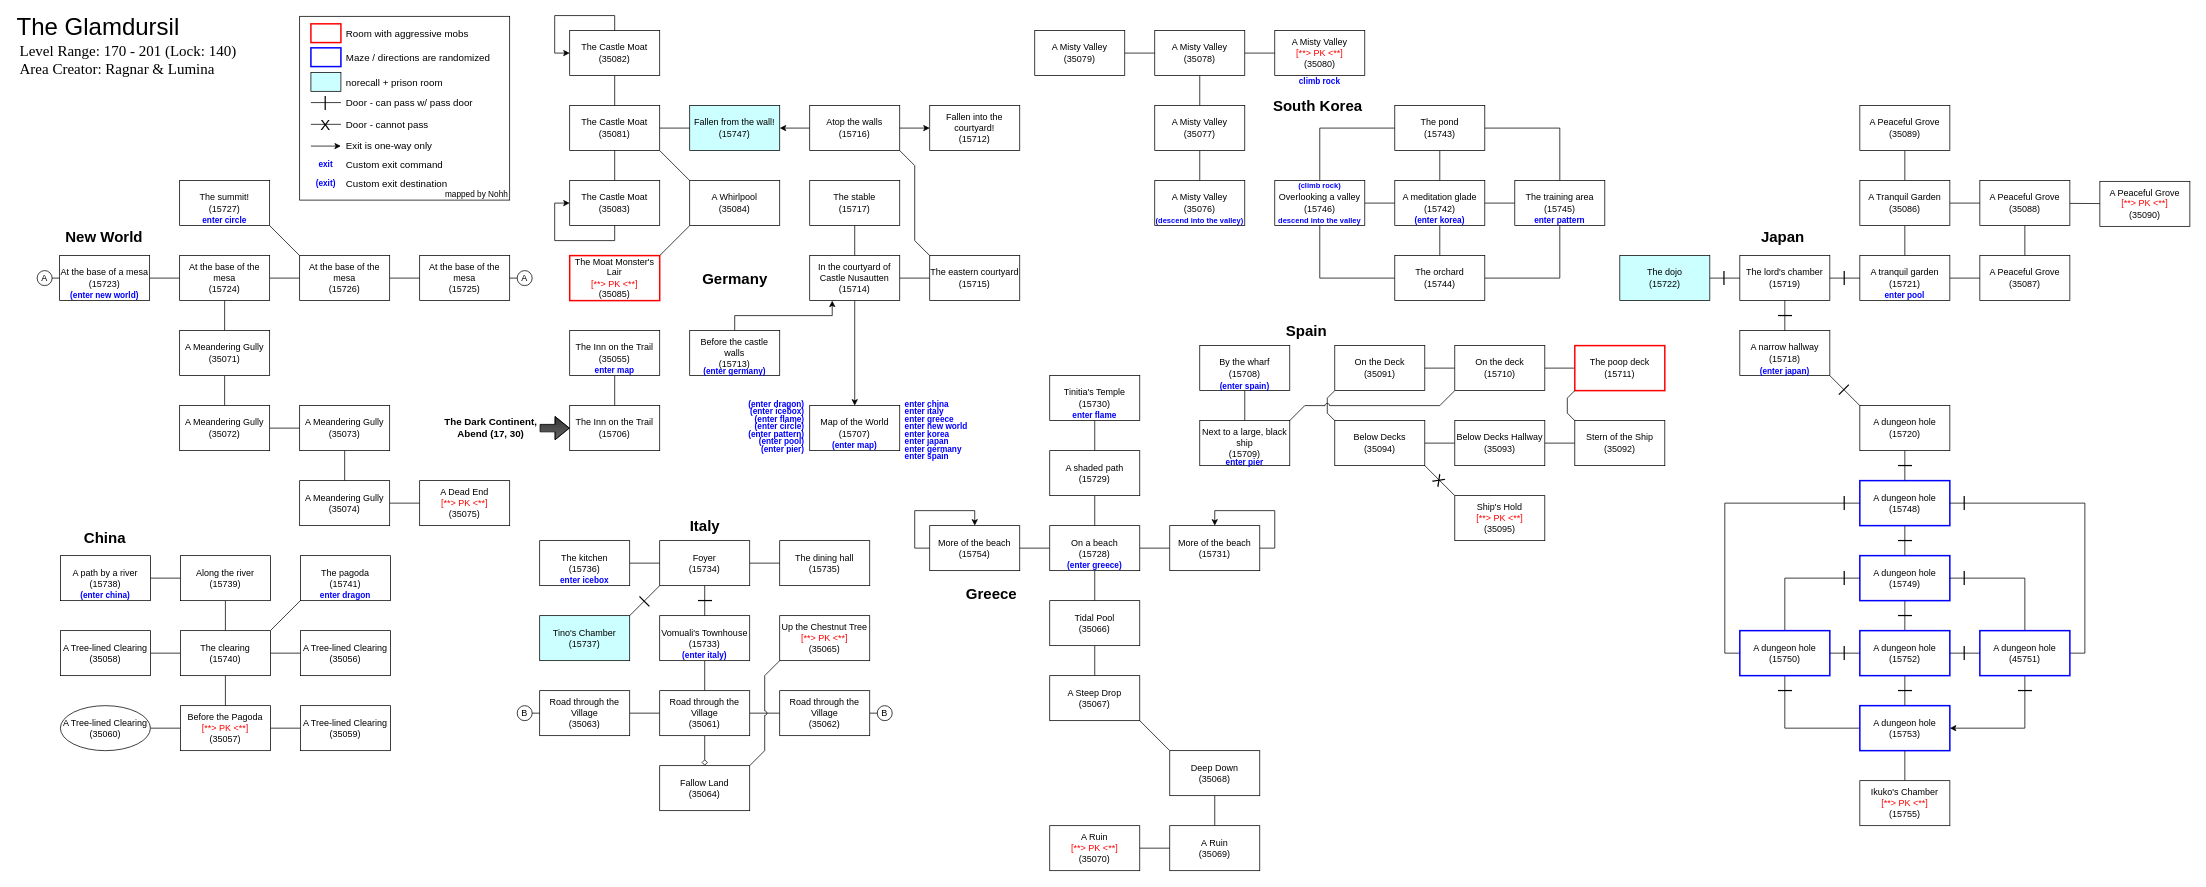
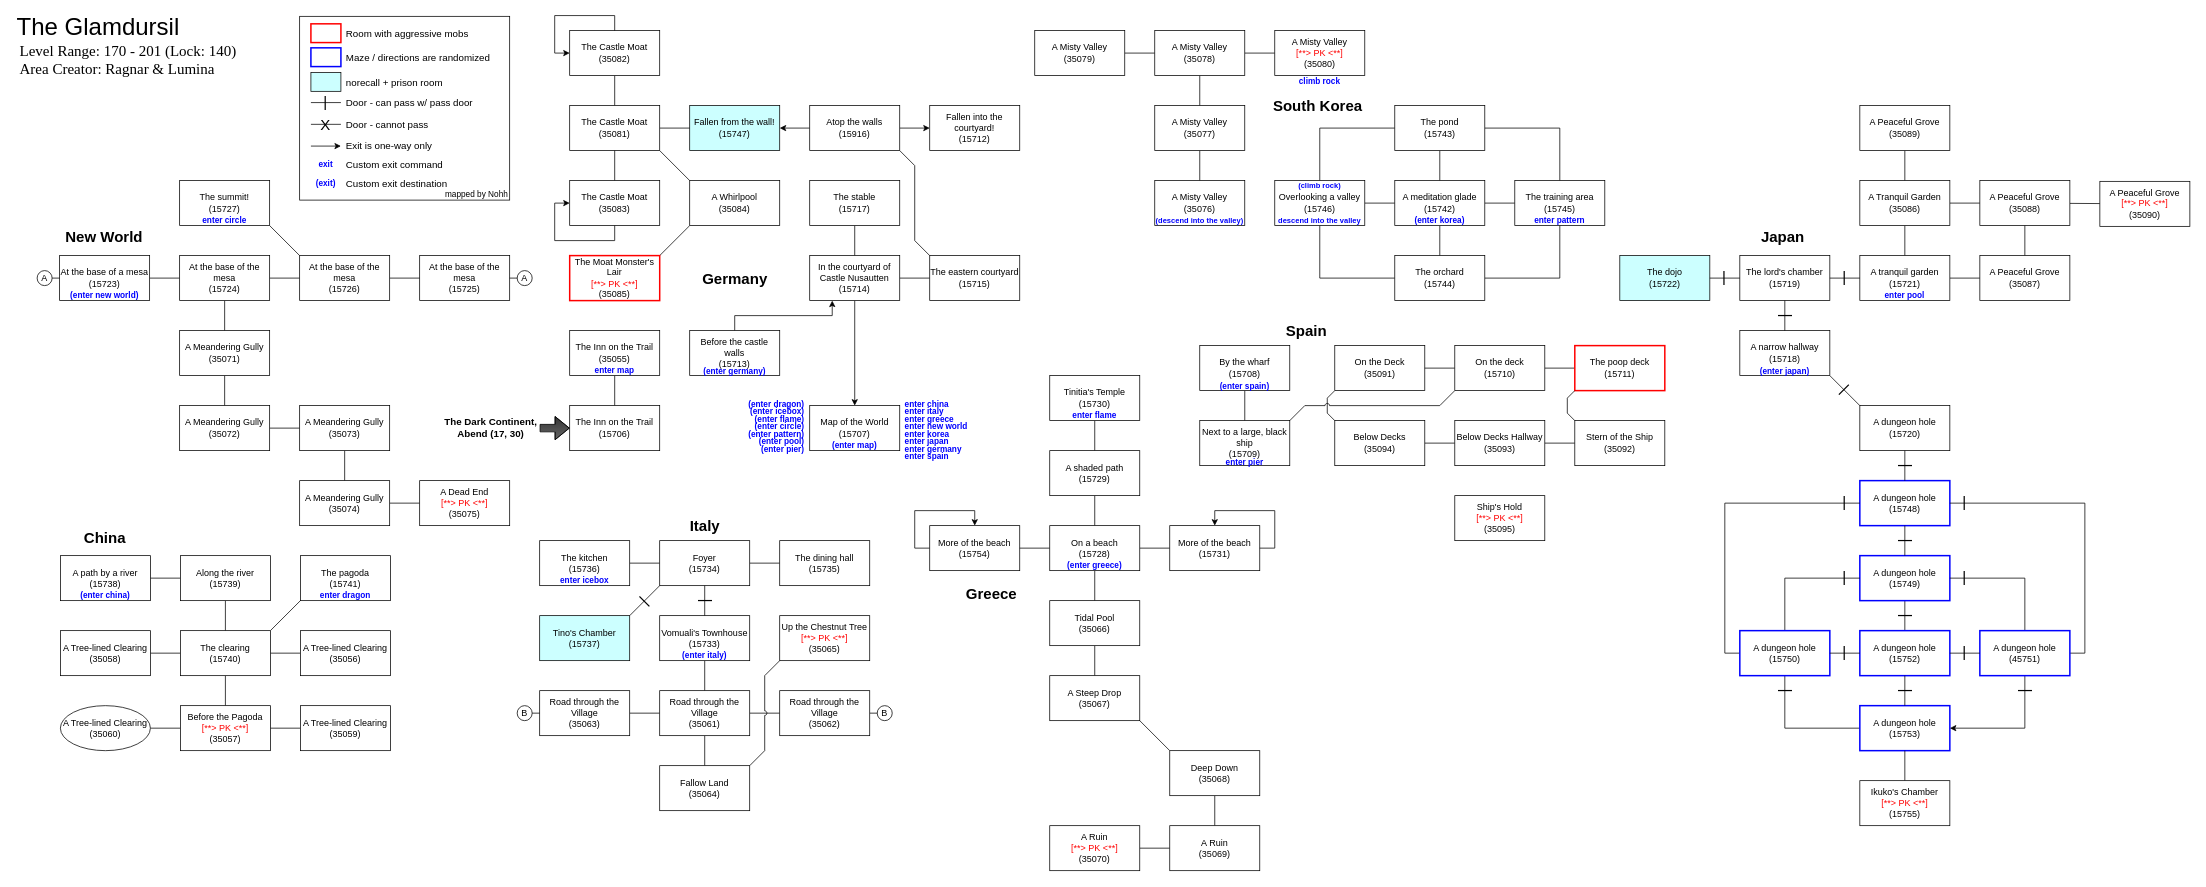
(855, 128) -> (855, 128)
(1440, 480) -> none
(705, 759) -> (705, 761)
